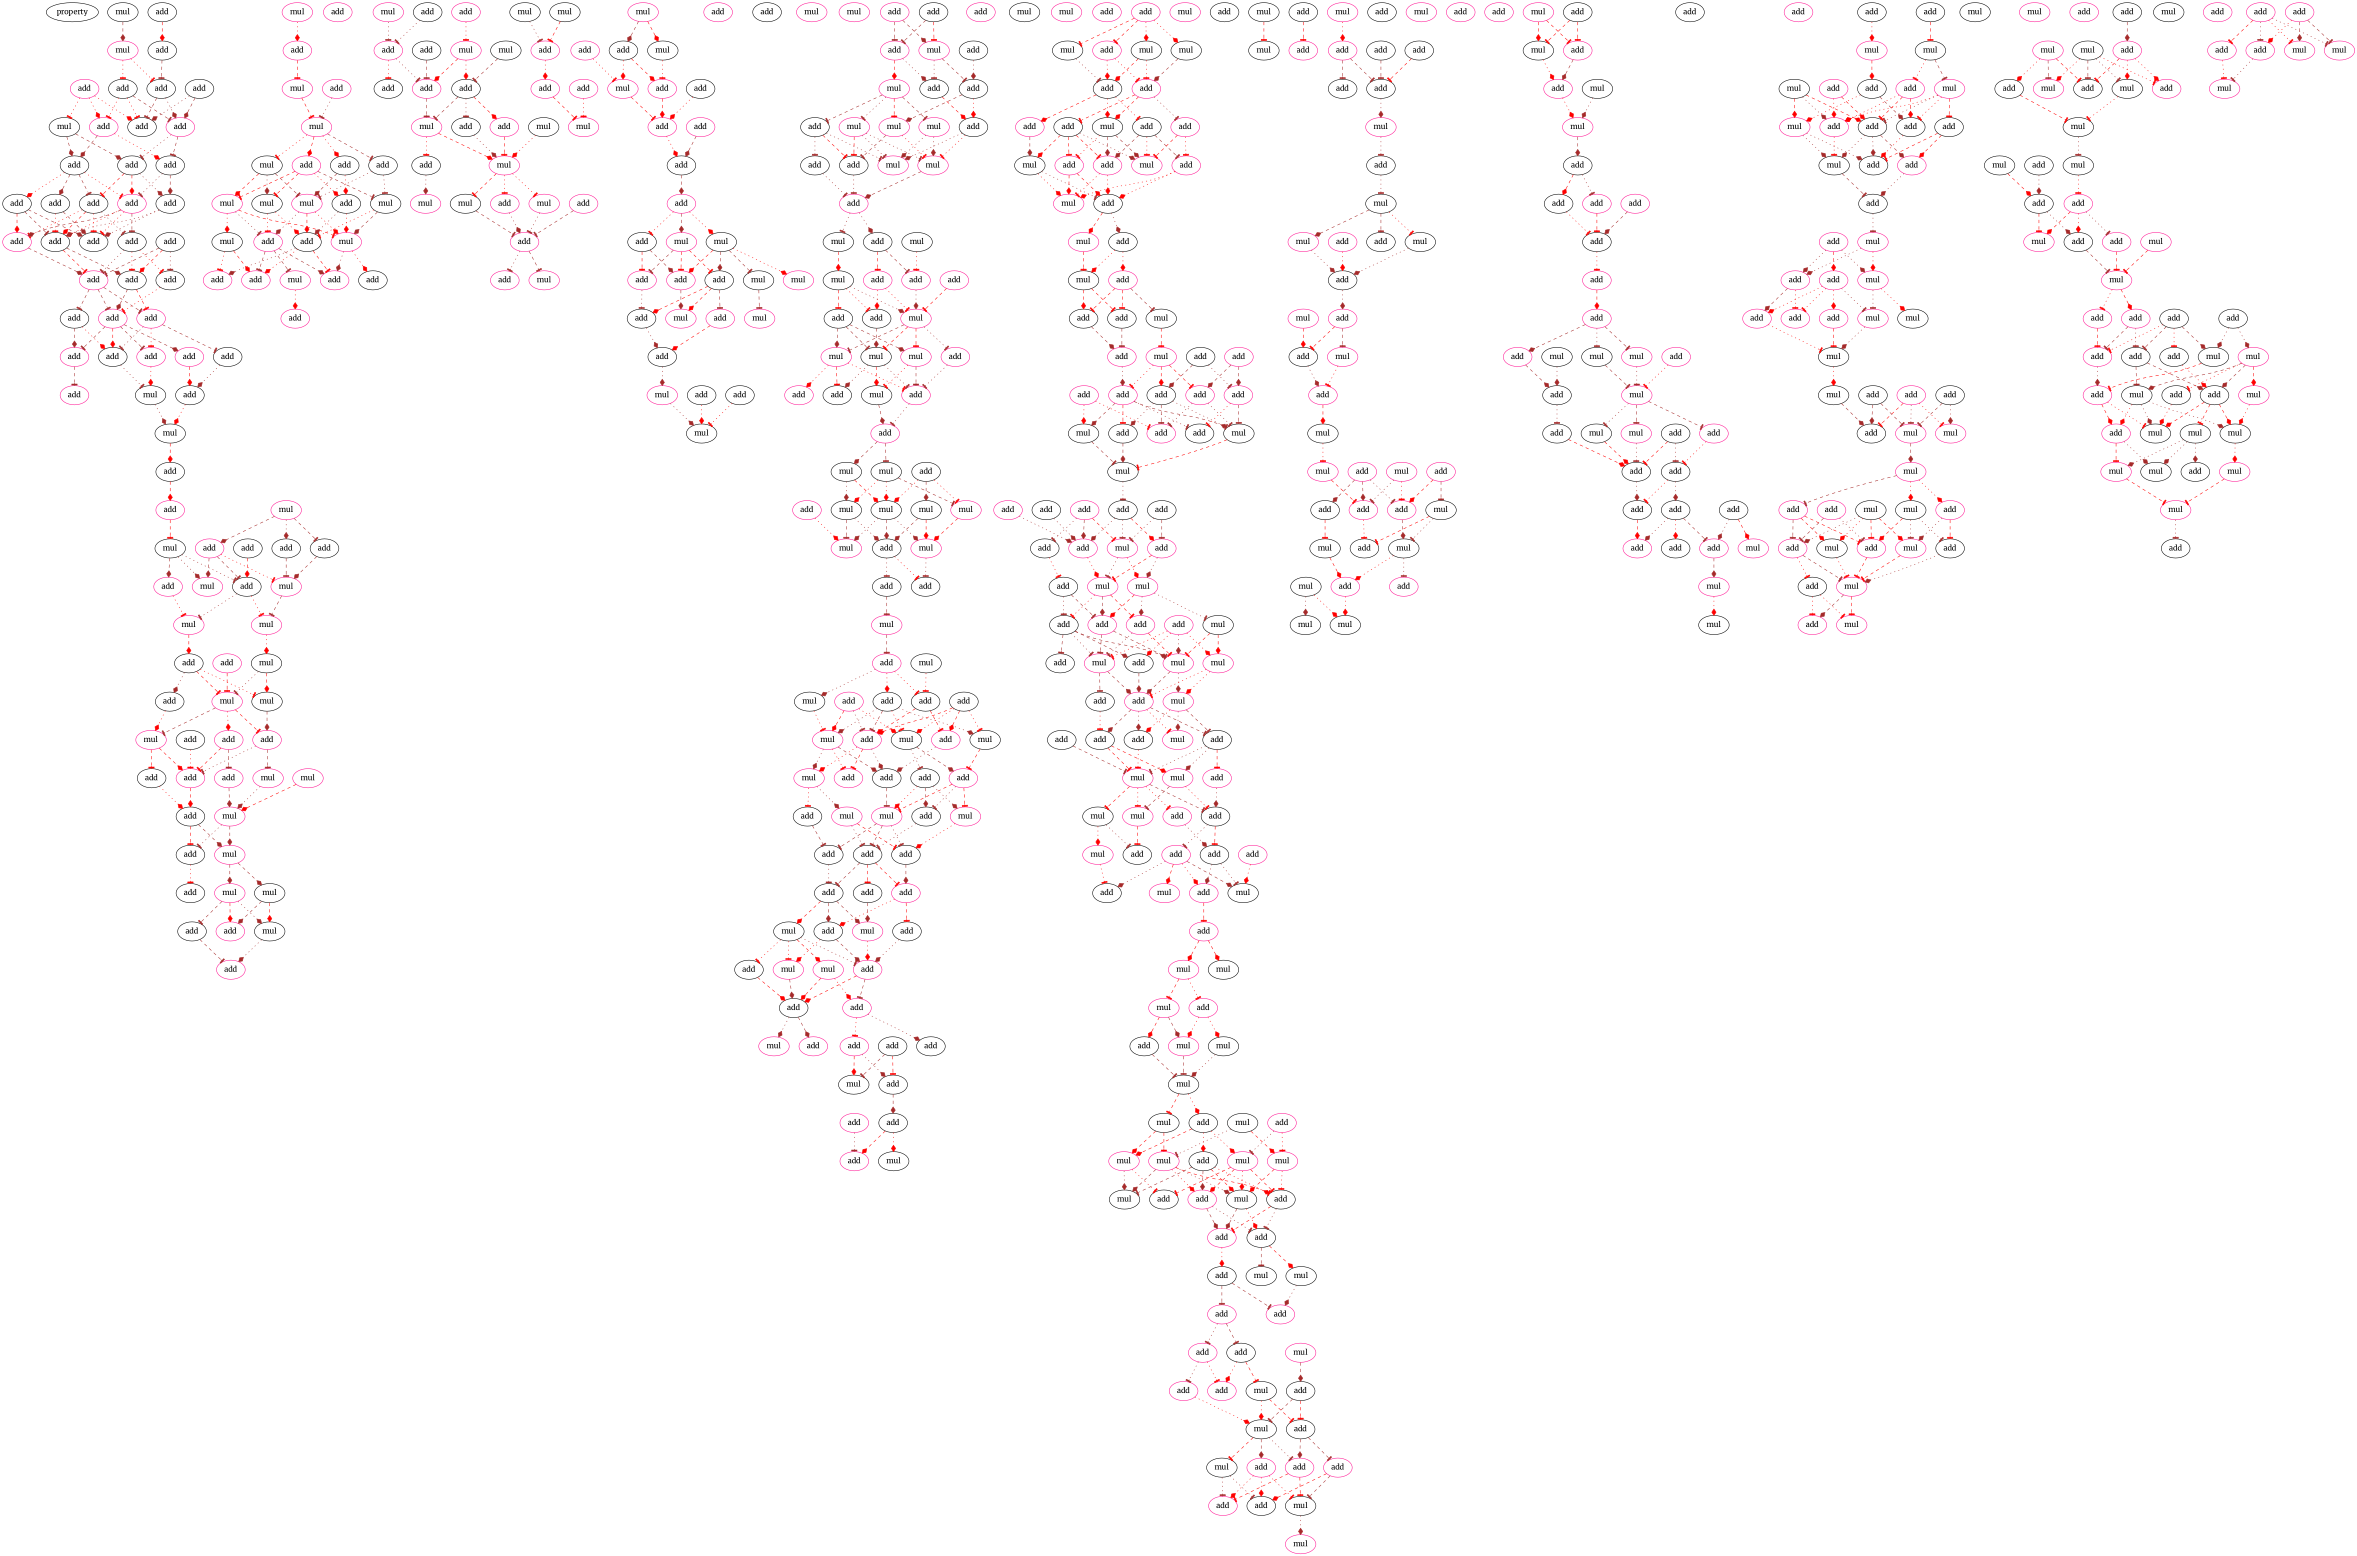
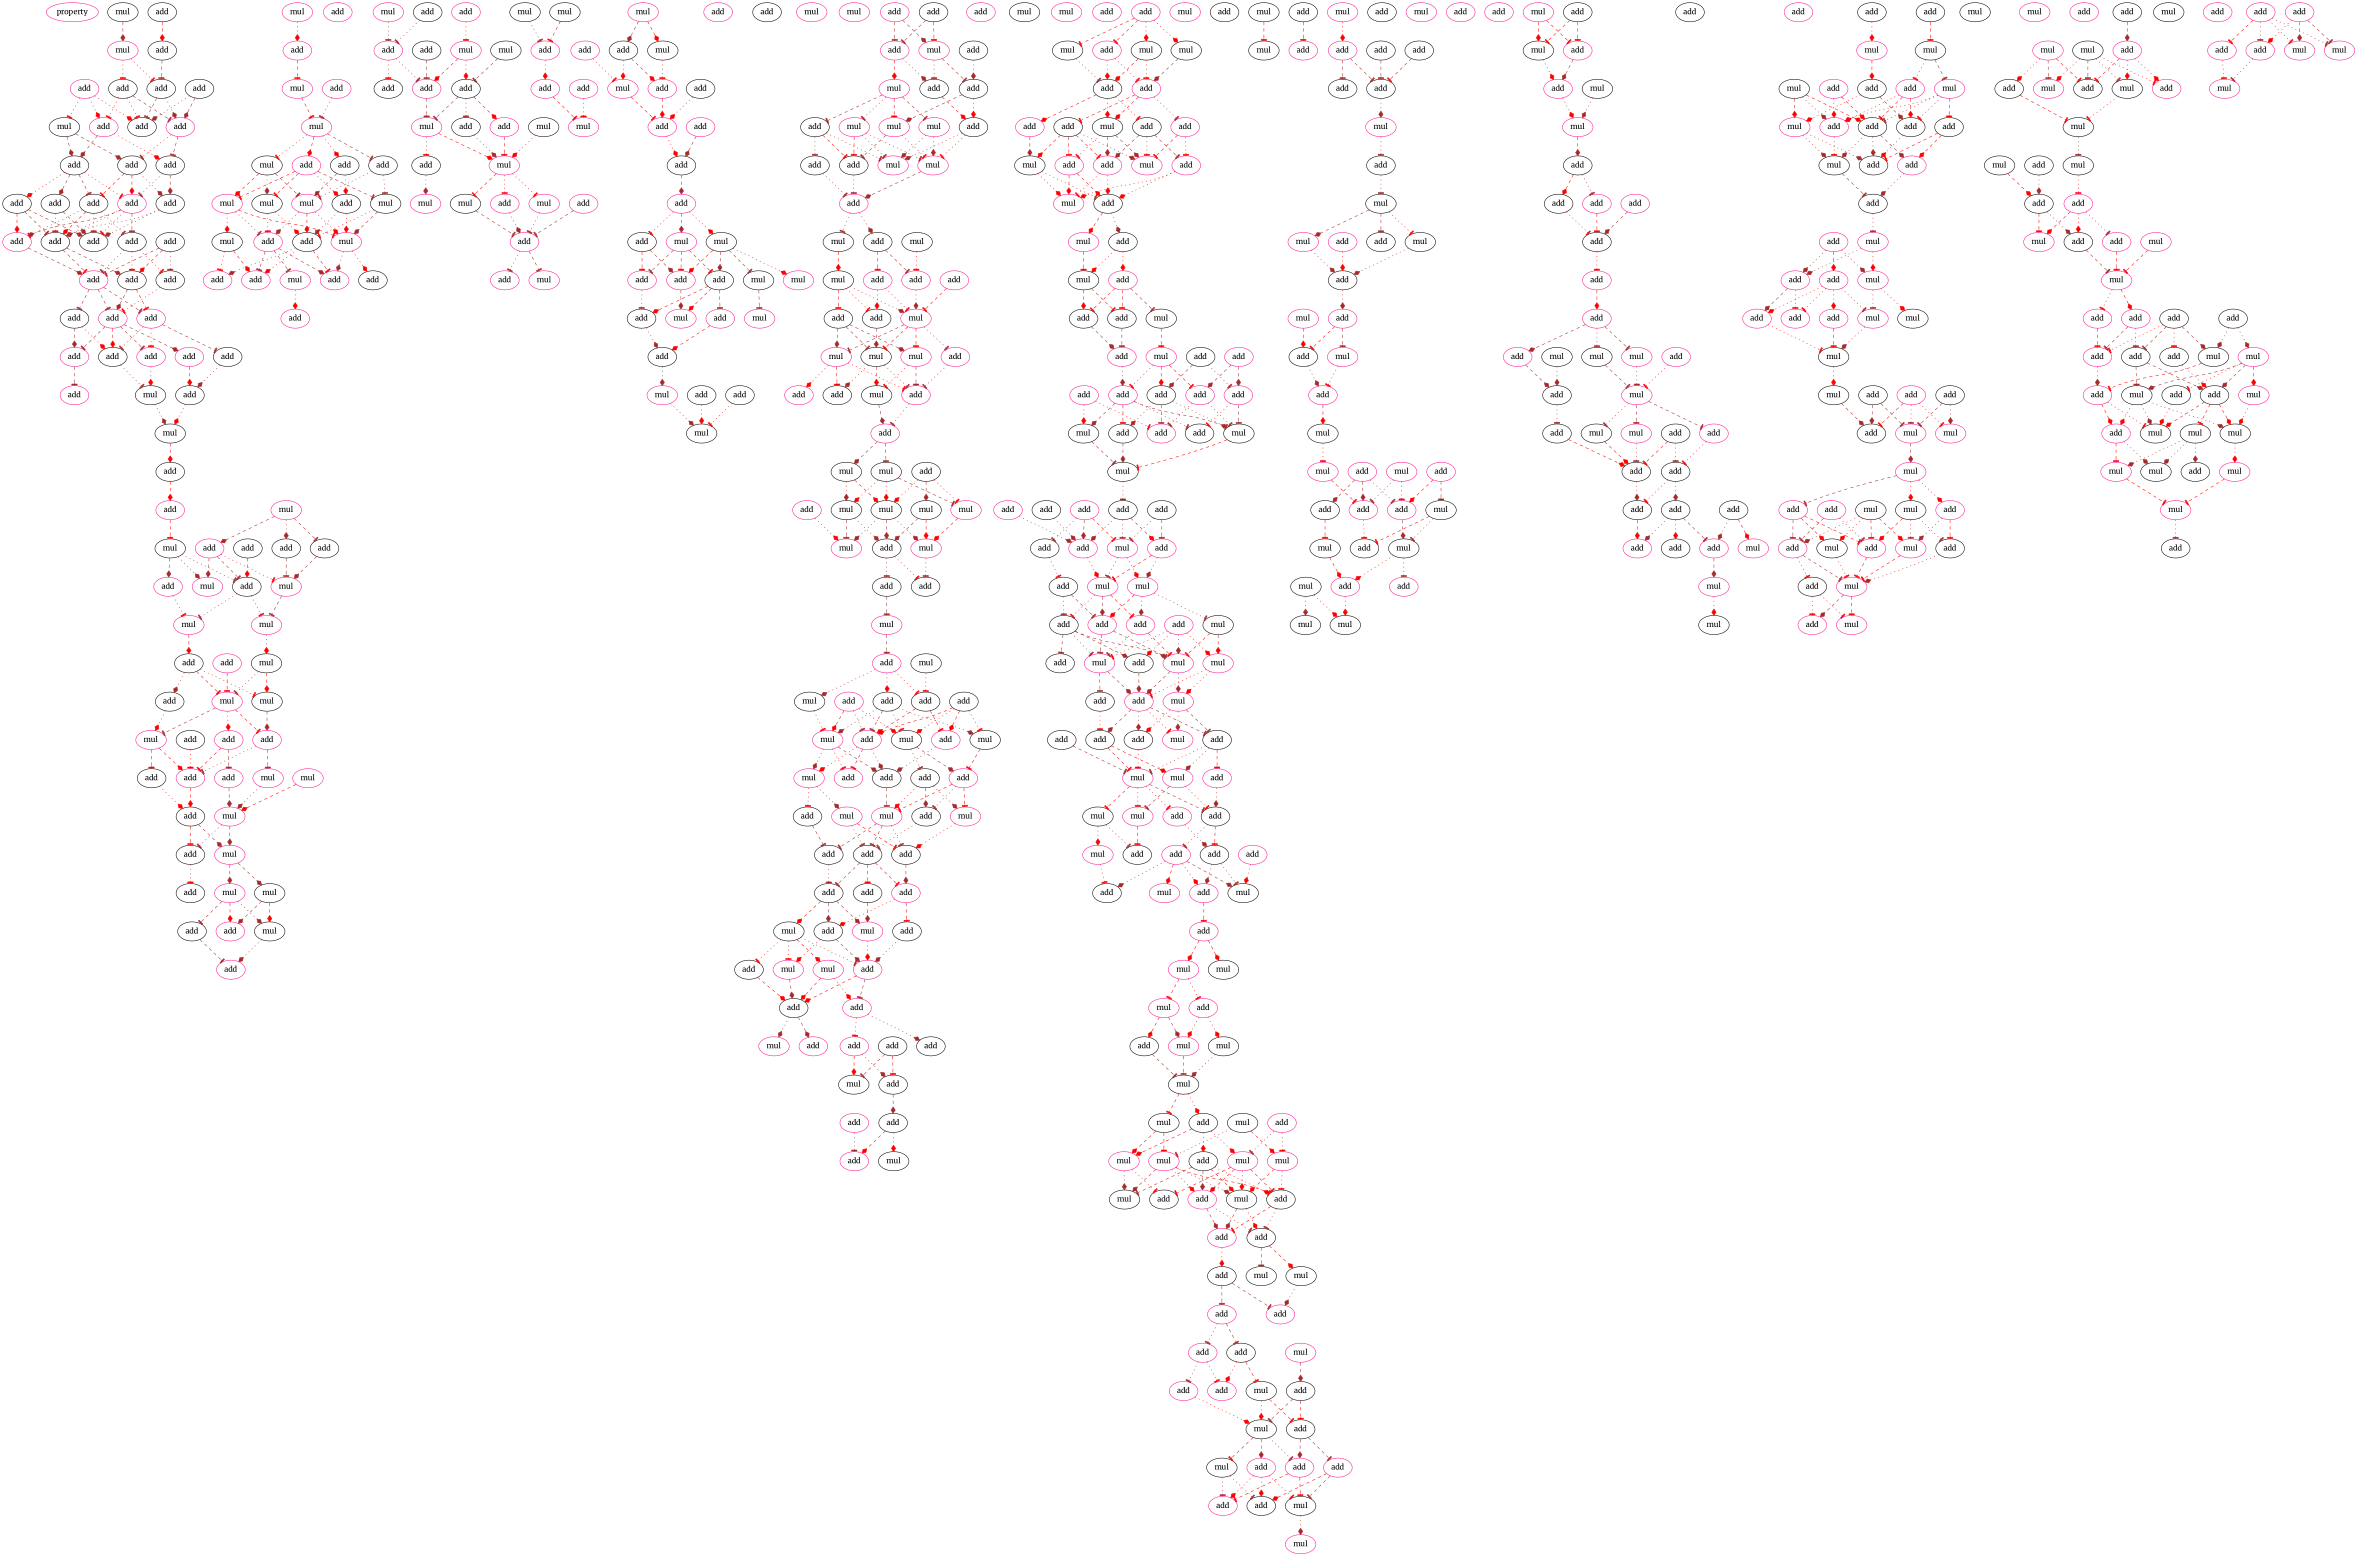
(72, 12) -> (72, 12)
